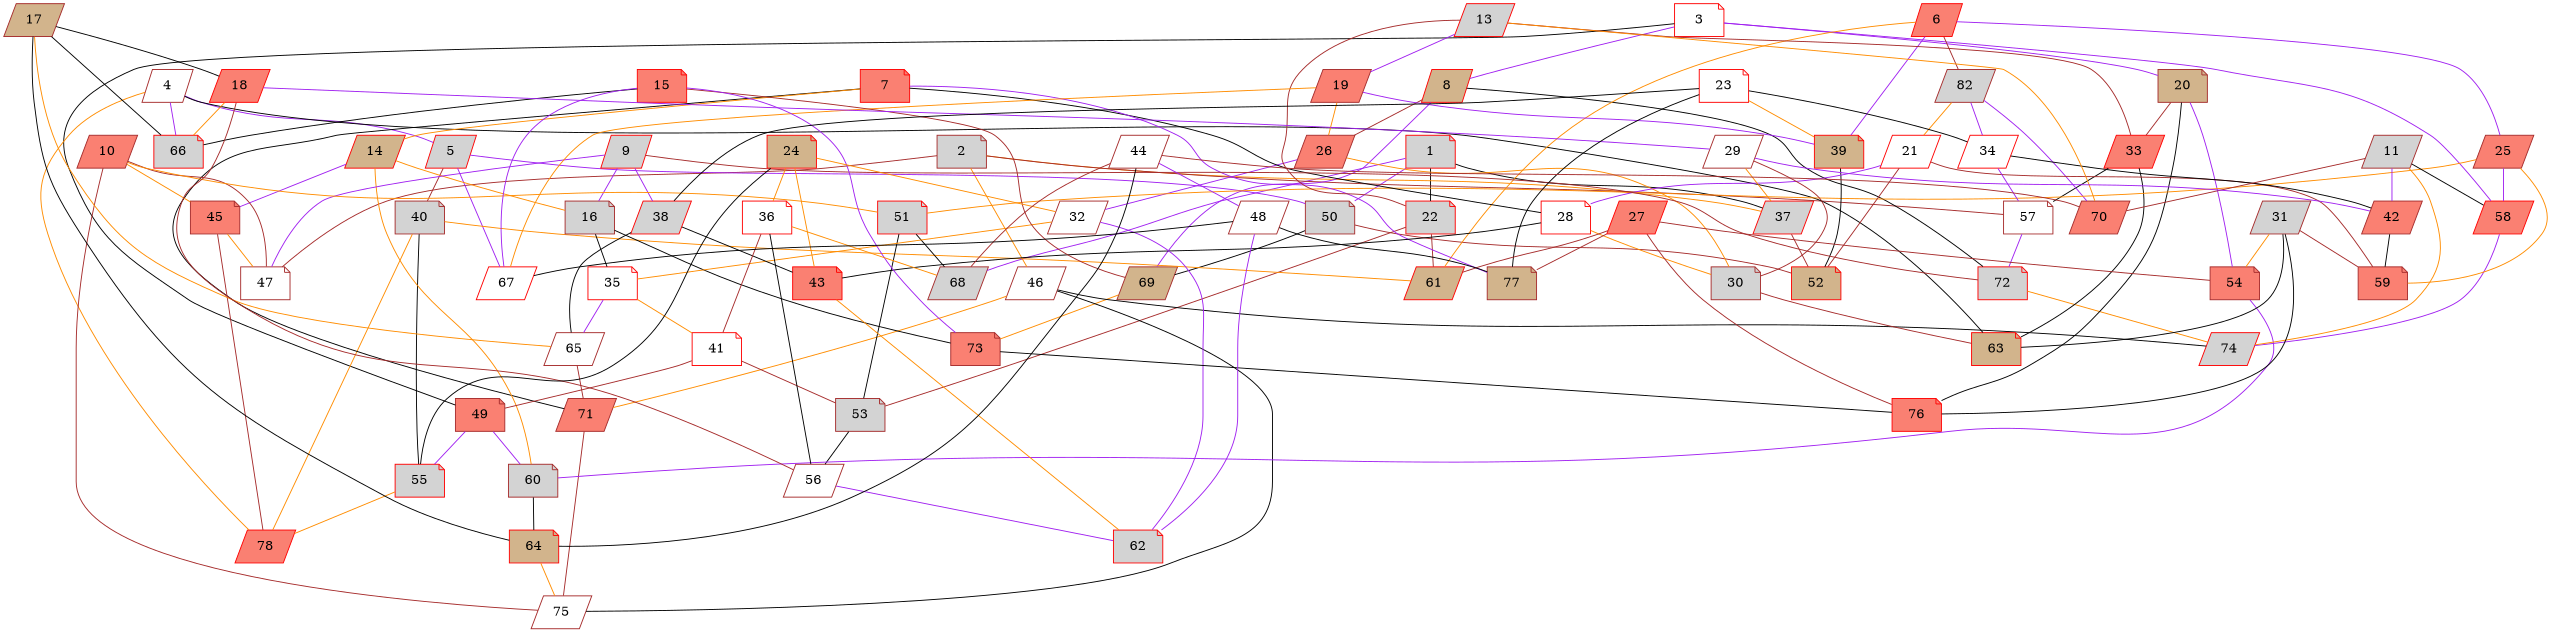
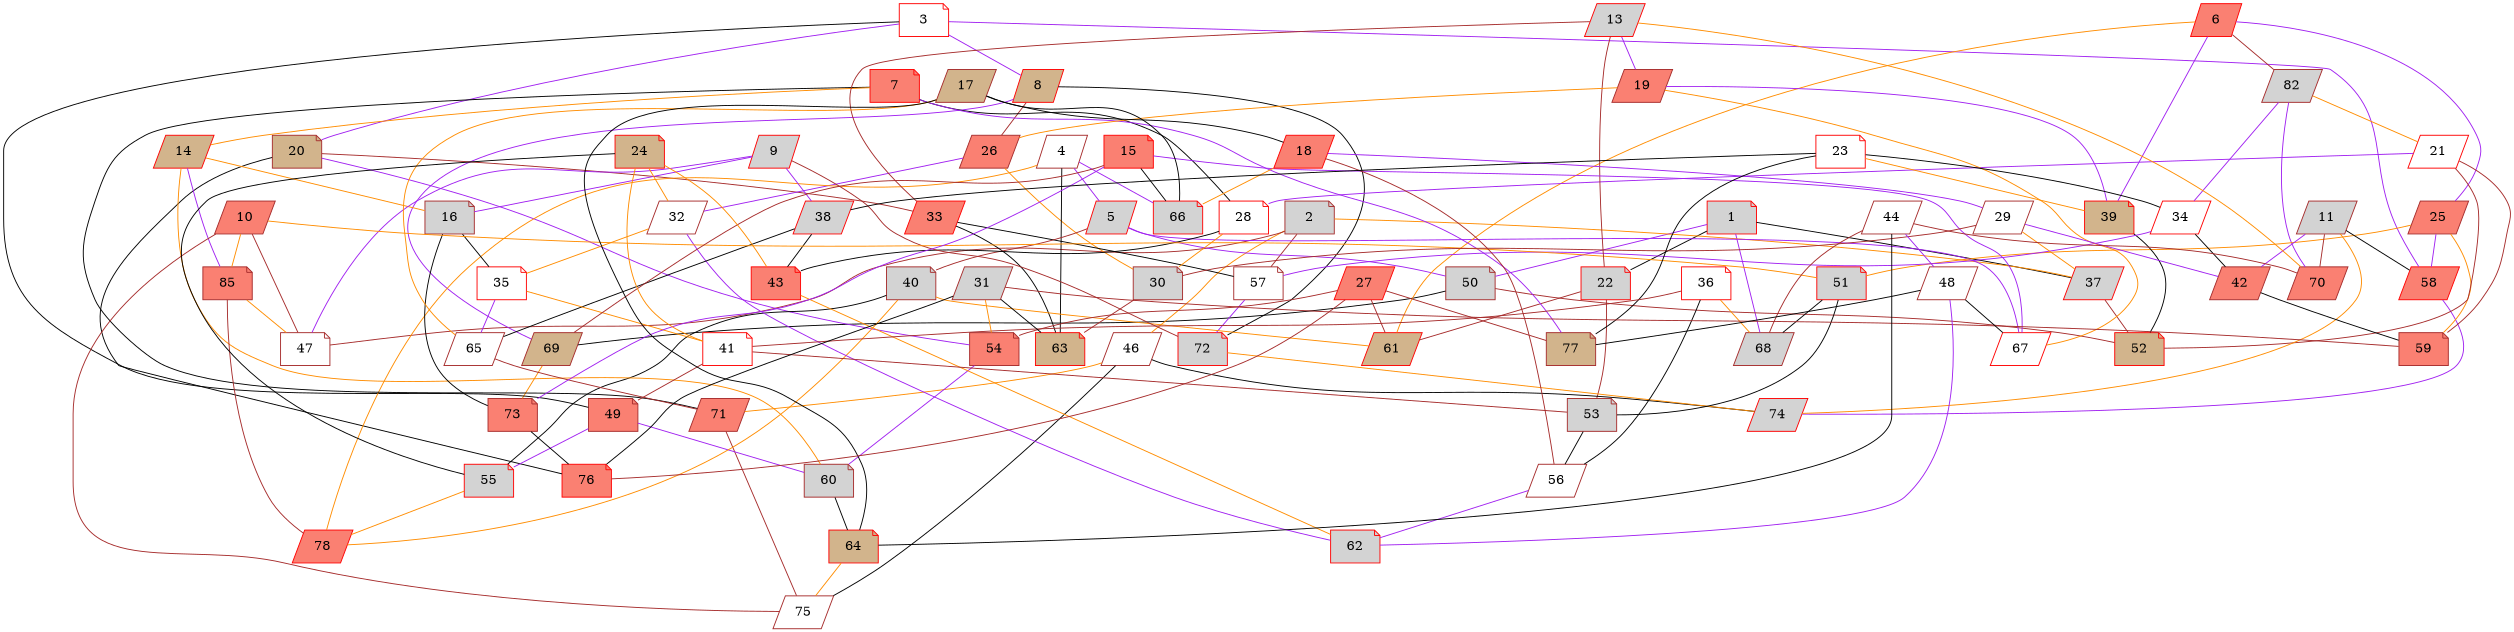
(779, 185) -> (632, 271)
(215, 218) -> (228, 283)
